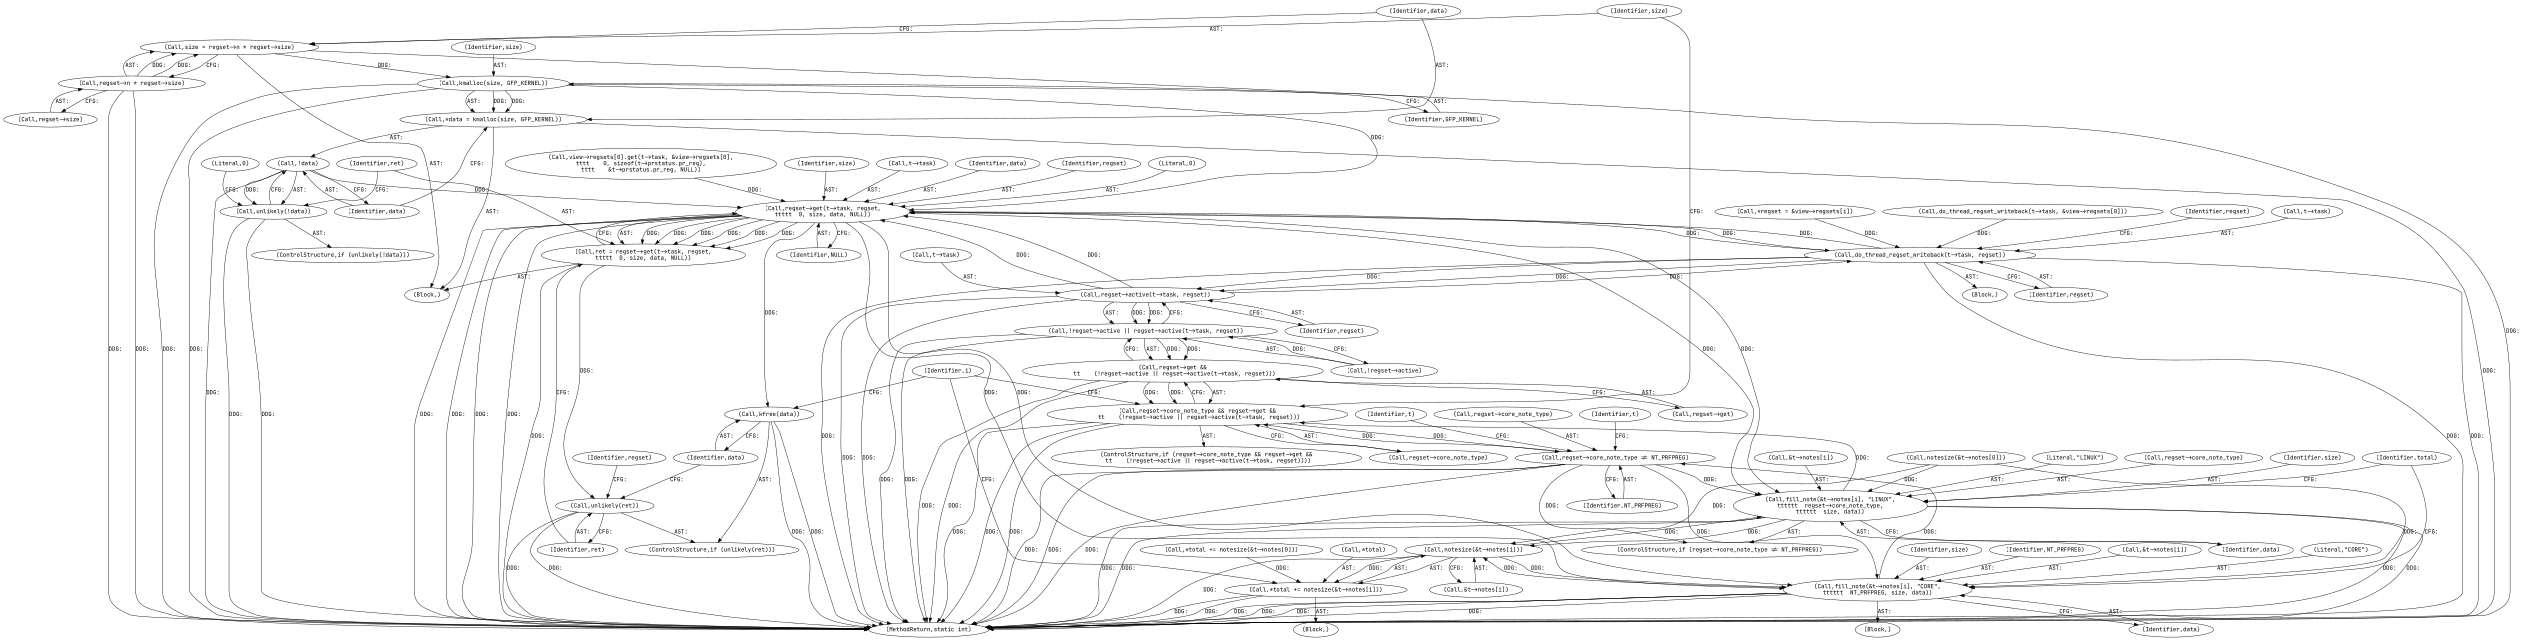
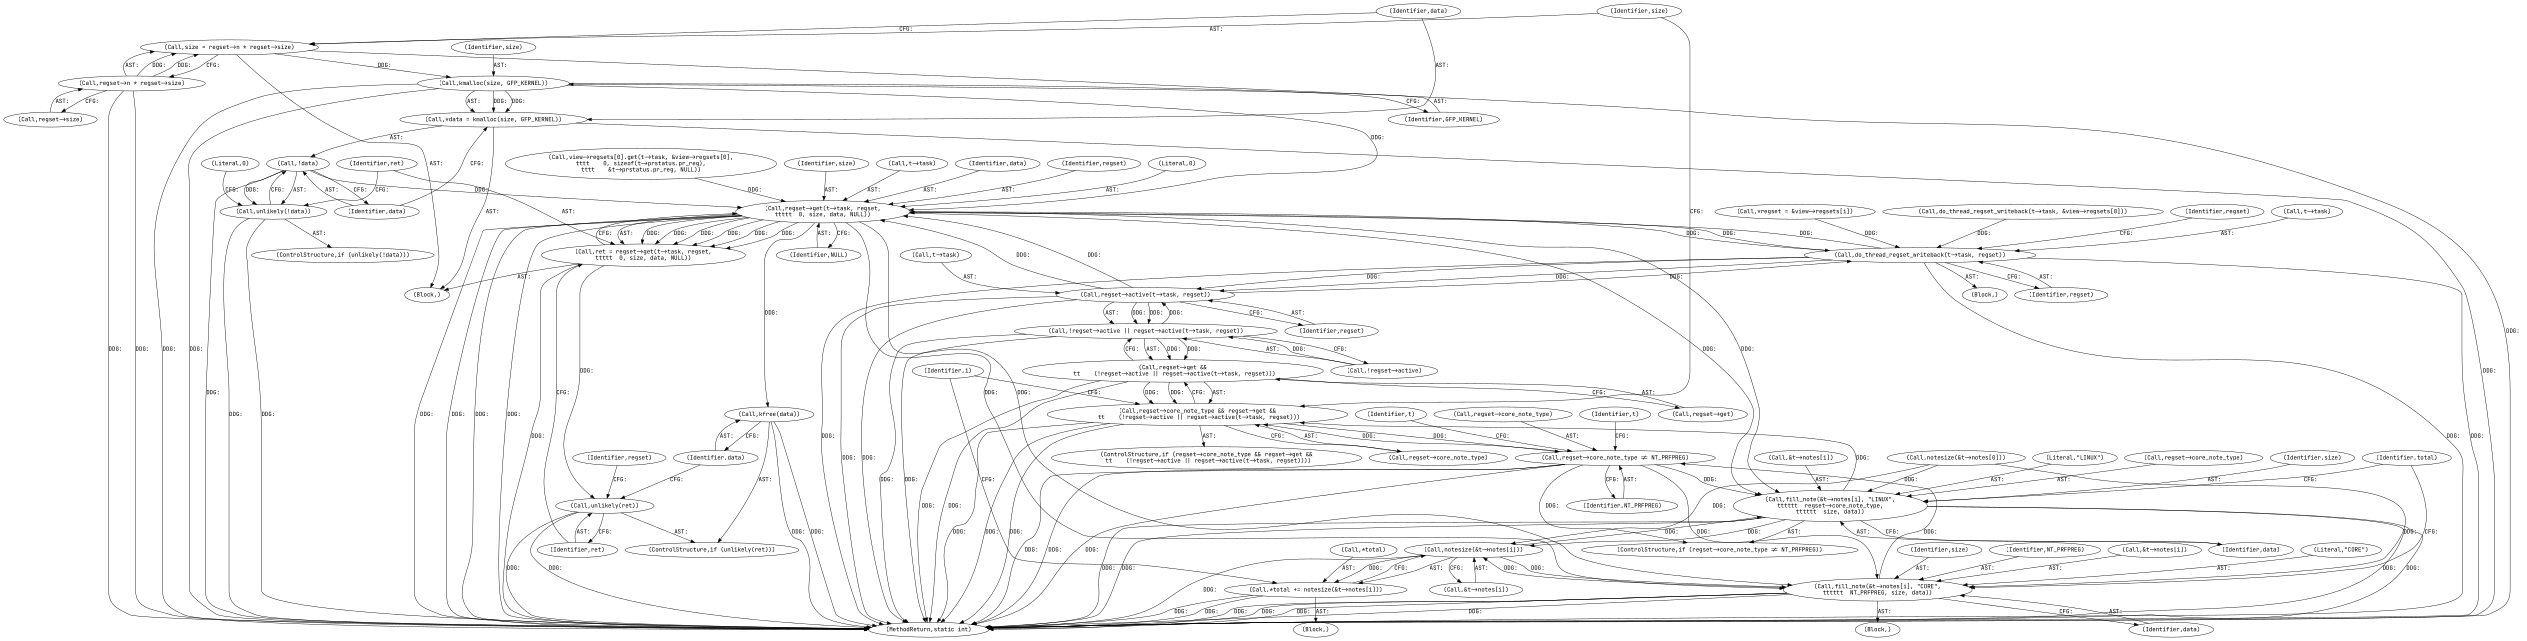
(1178, 313) -> (1178, 313)
(862, 392) -> none
(1232, 550) -> none
(1403, 568) -> (1403, 568)
